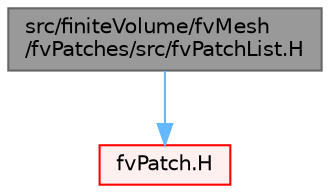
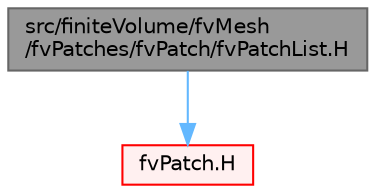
(165, 39) -> (188, 39)
